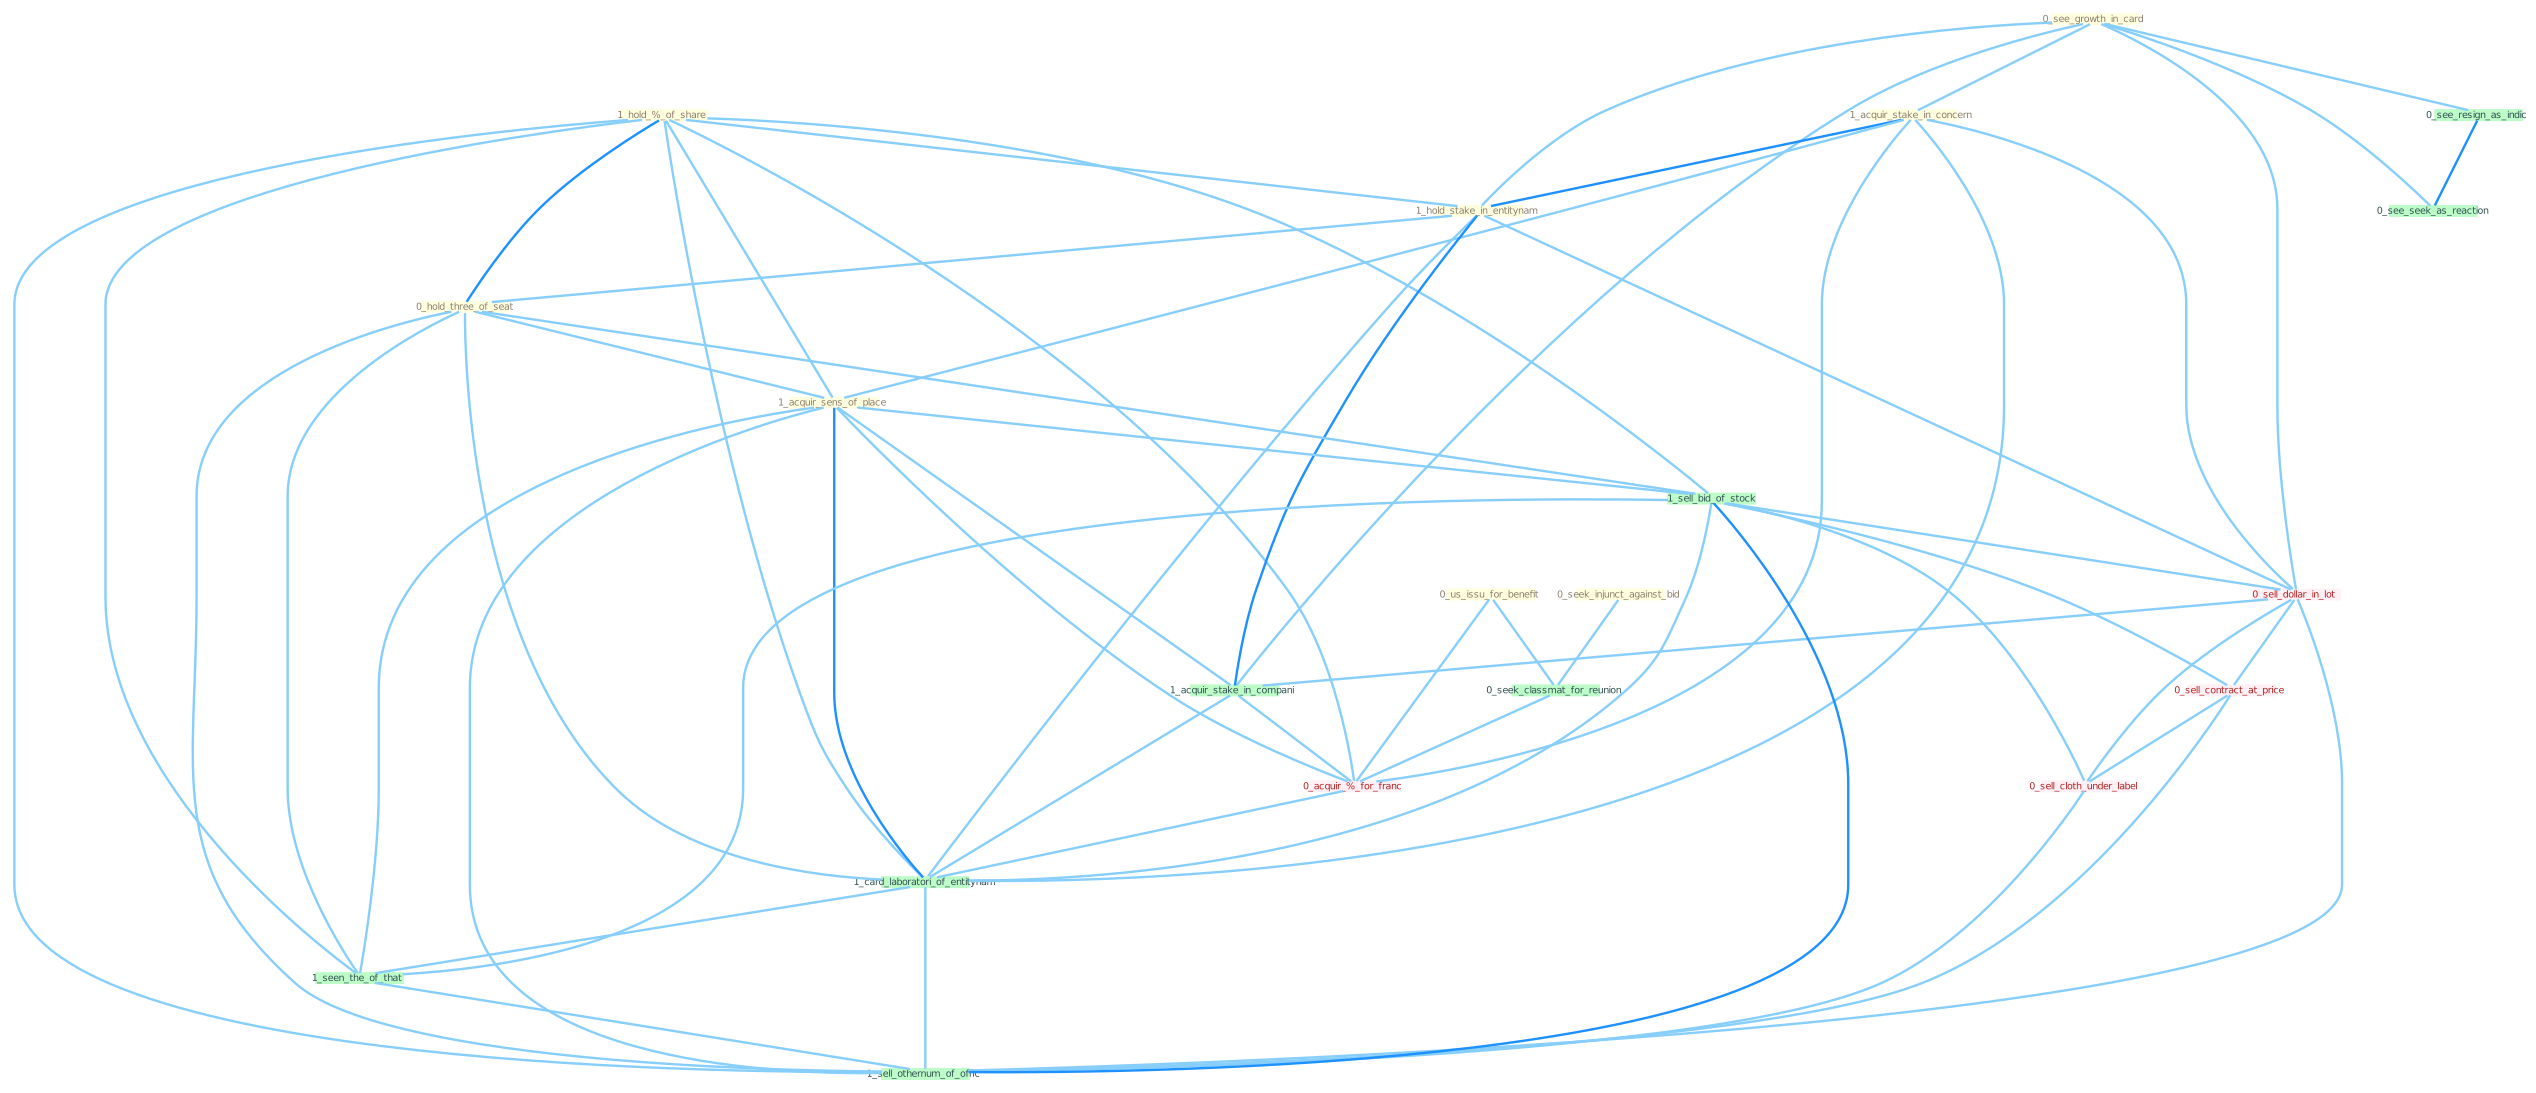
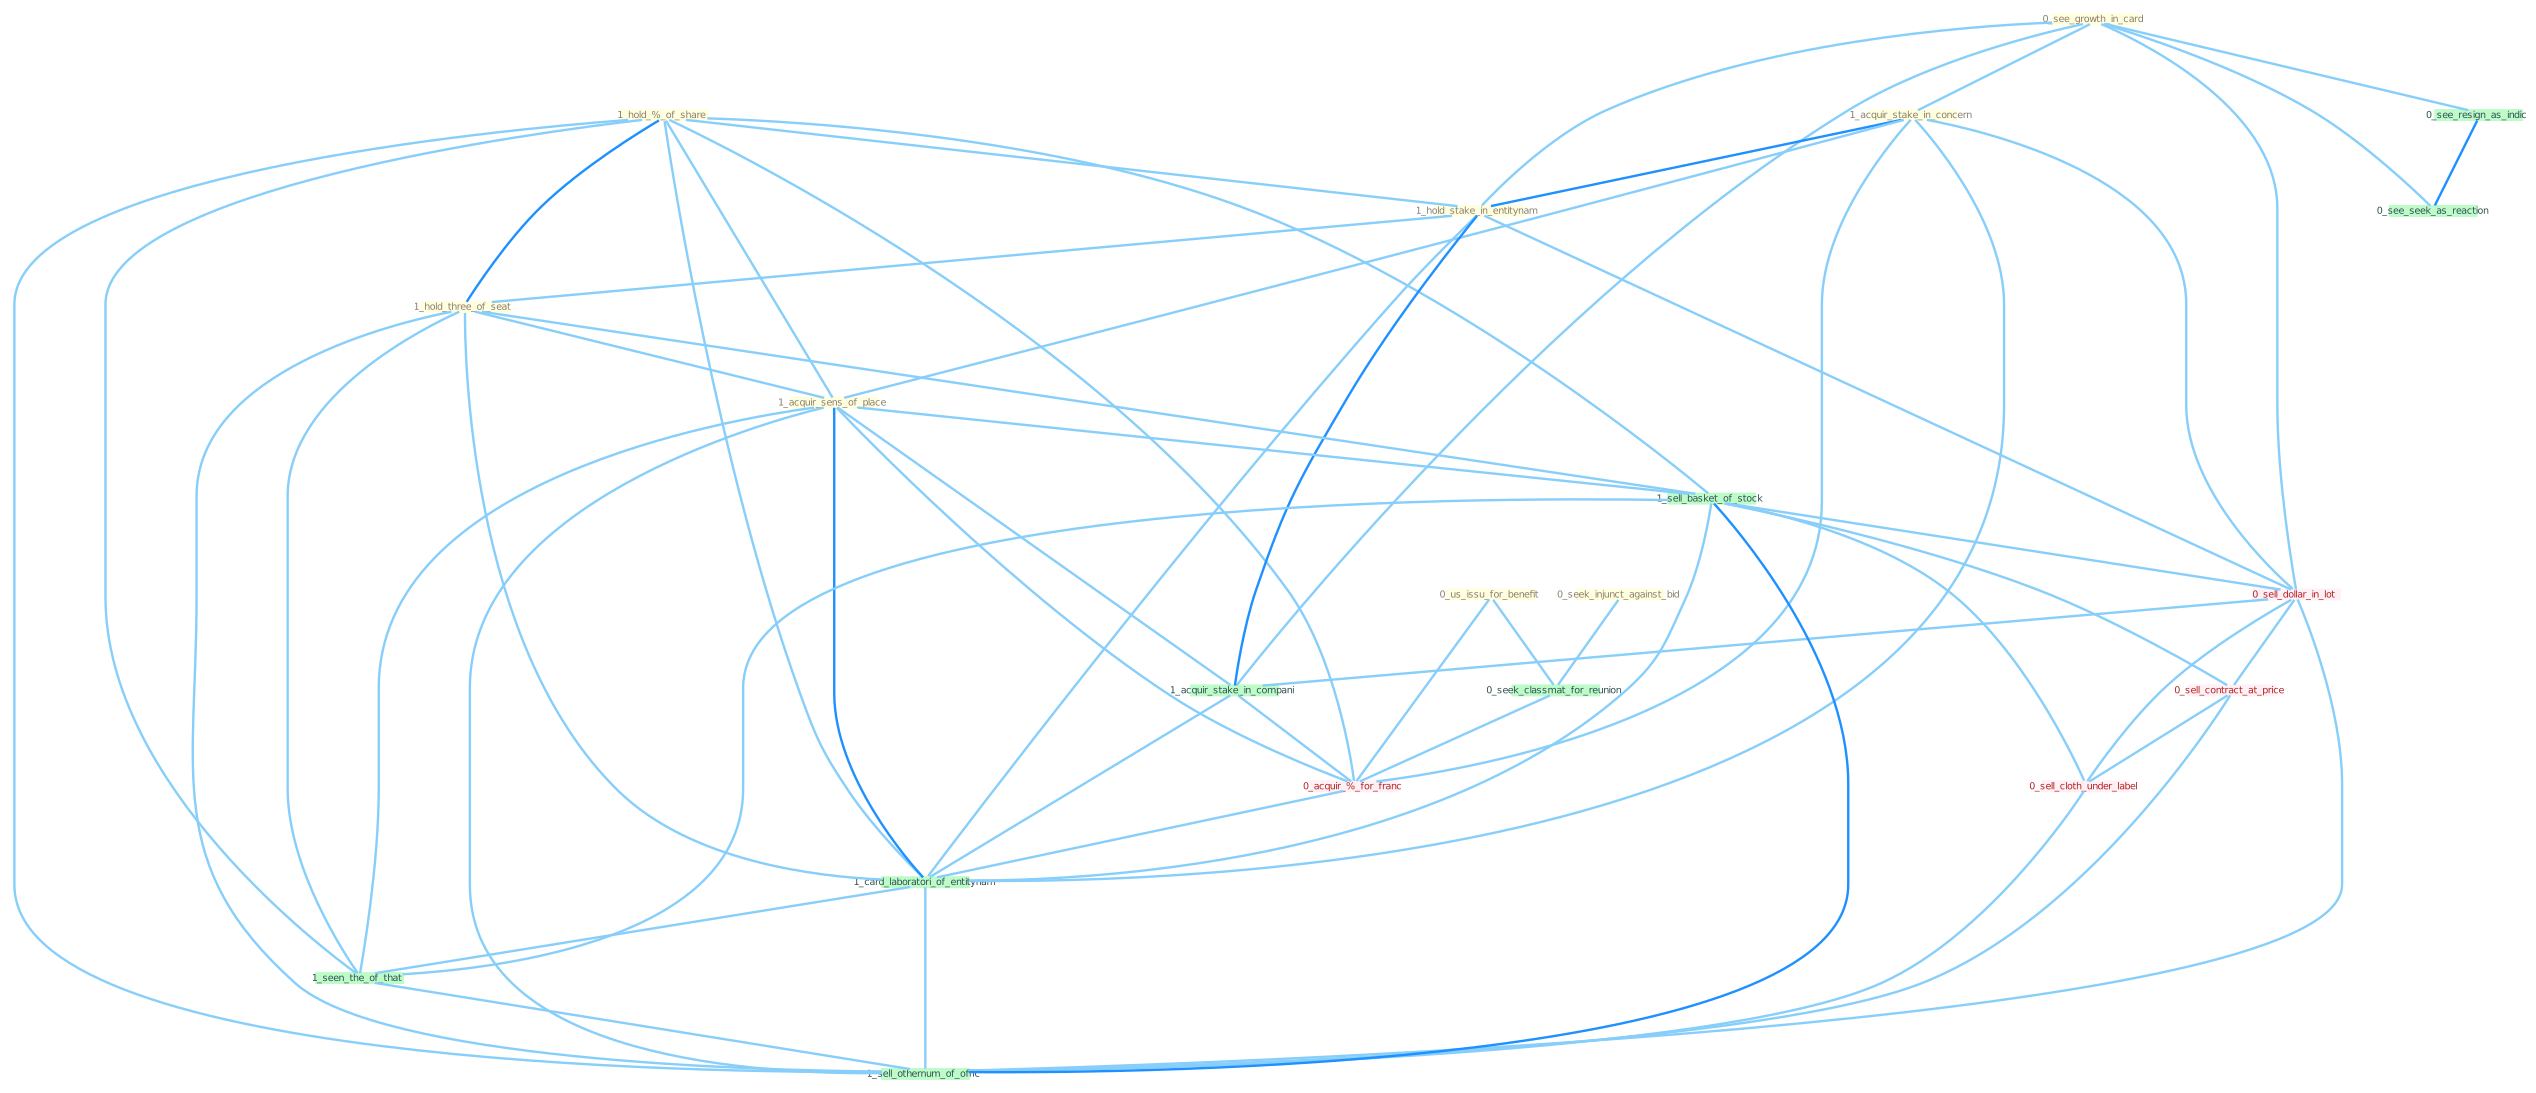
(465, 307) -> (465, 307)
(1712, 499) -> (1712, 499)
